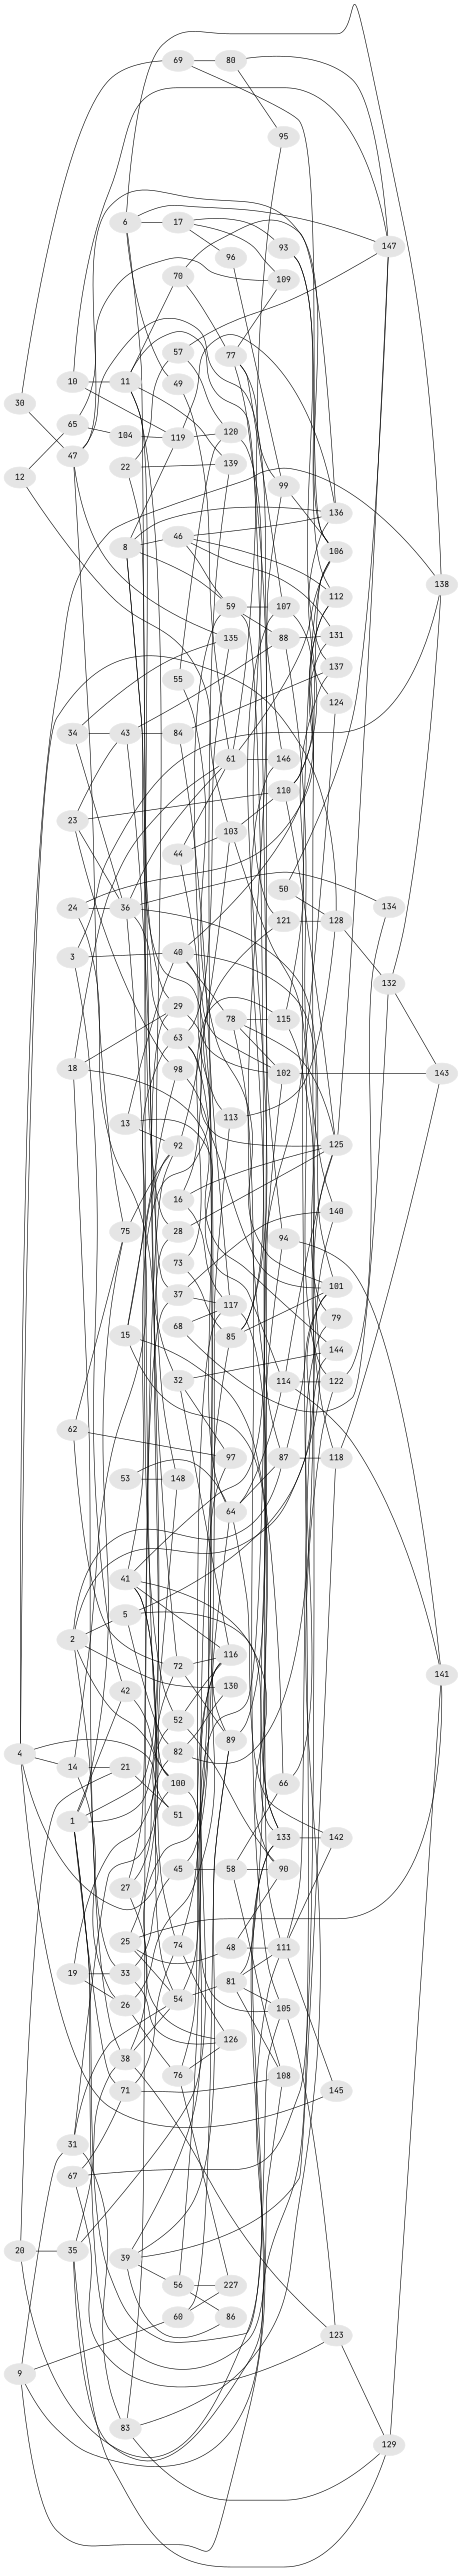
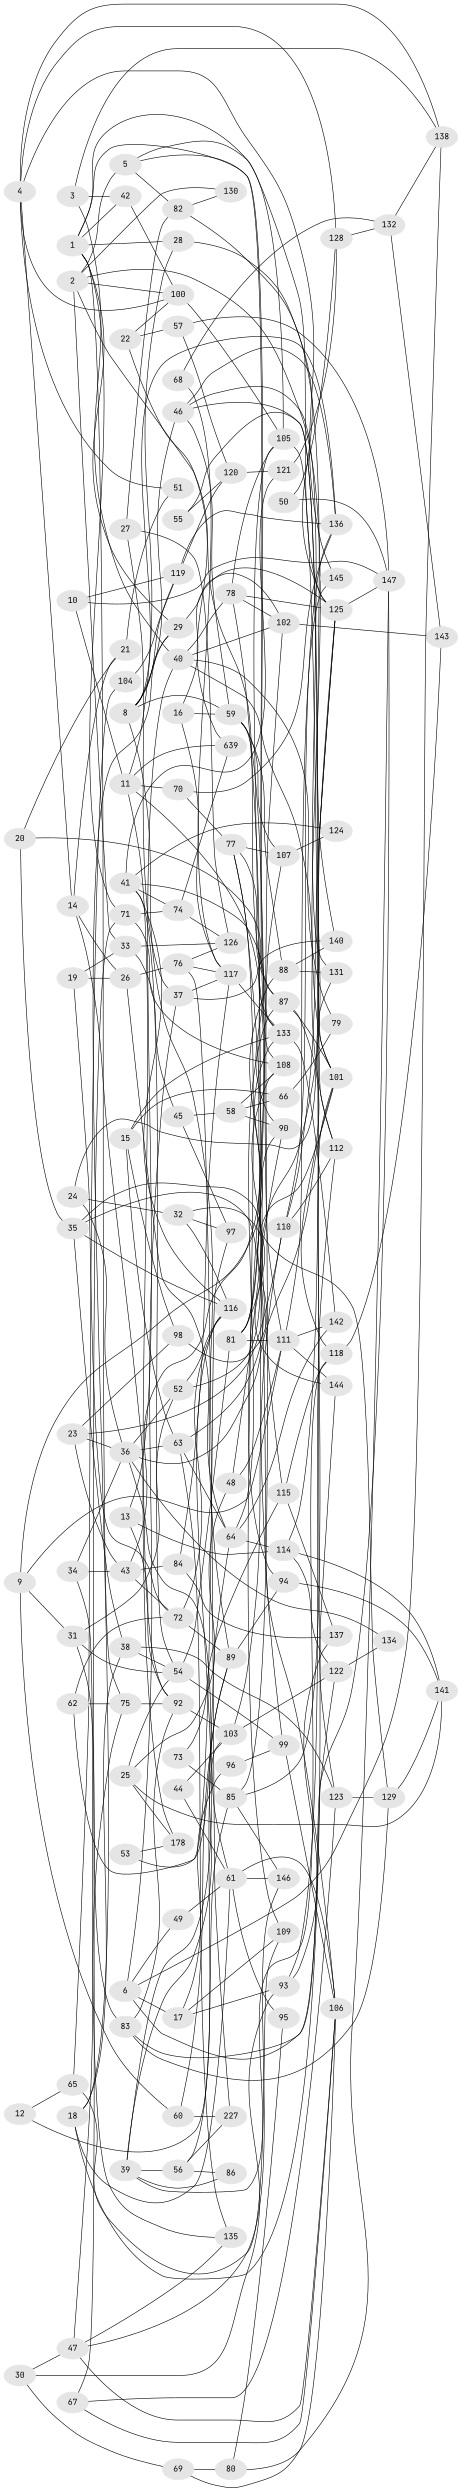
(231, 464) -> (231, 746)
(231, 1118) -> none
(178, 1479) -> (178, 1843)
none -> (244, 2283)
